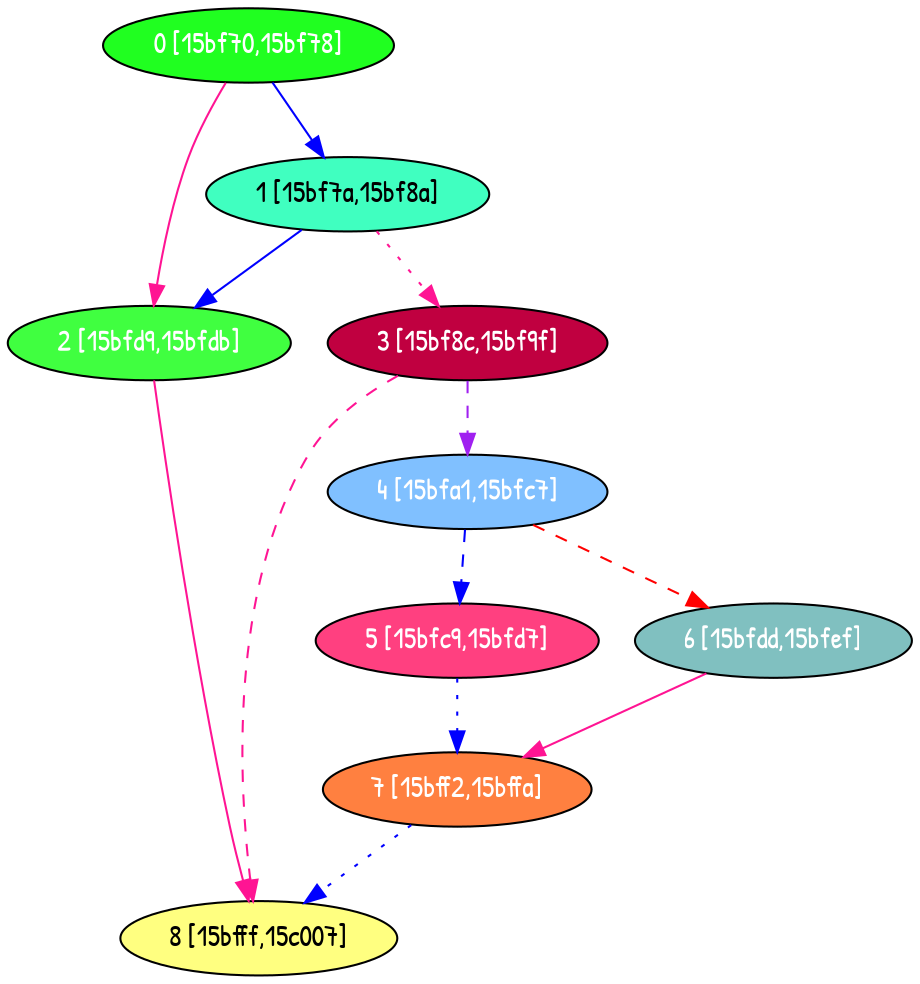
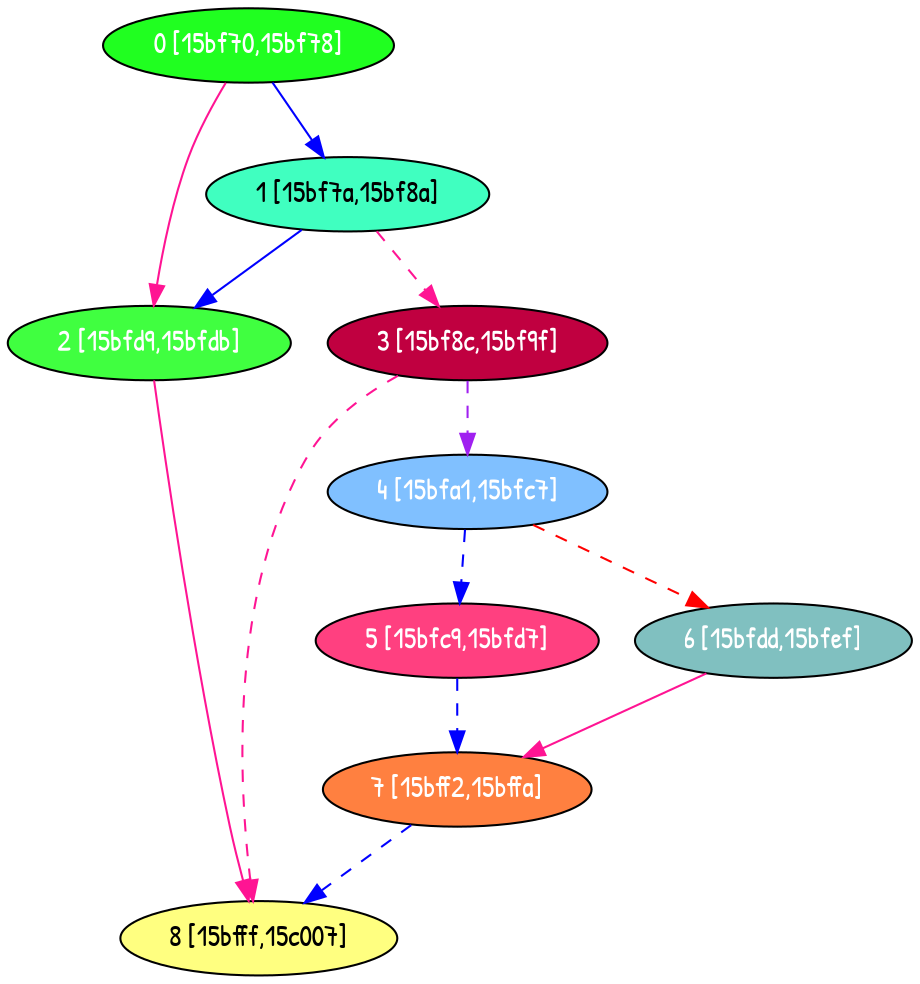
(401, 261) -> (401, 261)
(457, 705) -> (457, 705)
(367, 858) -> (367, 858)
